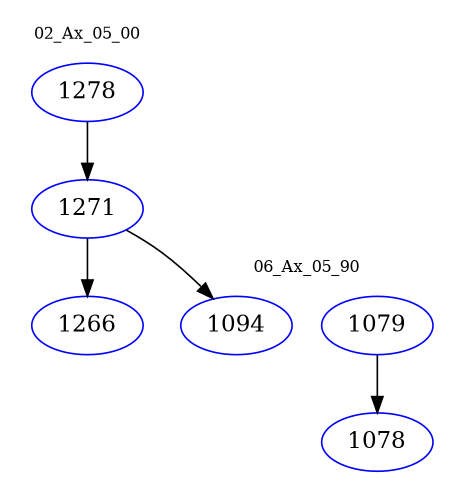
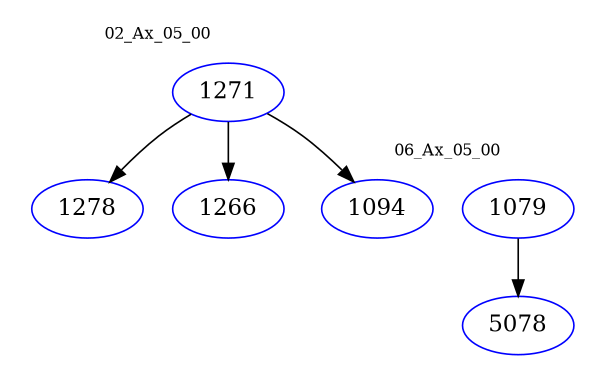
(87, 143) -> (154, 140)
(307, 268) -> (448, 151)
(377, 442) -> (518, 326)
